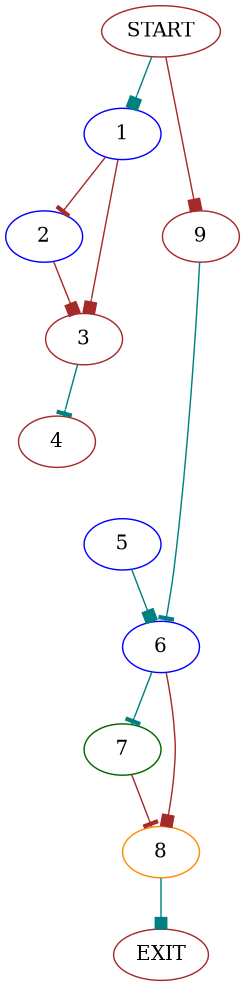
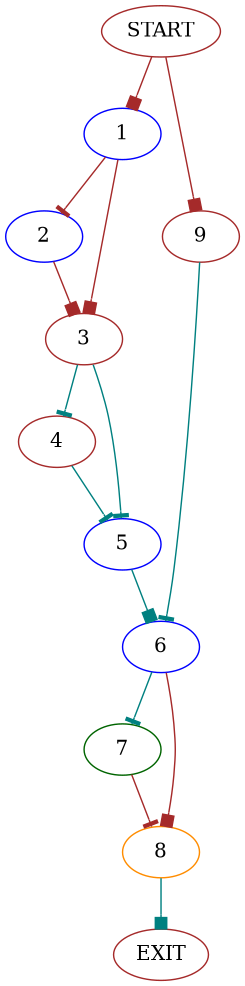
(144, 76) -> (144, 76)
none -> (112, 437)
none -> (88, 490)
